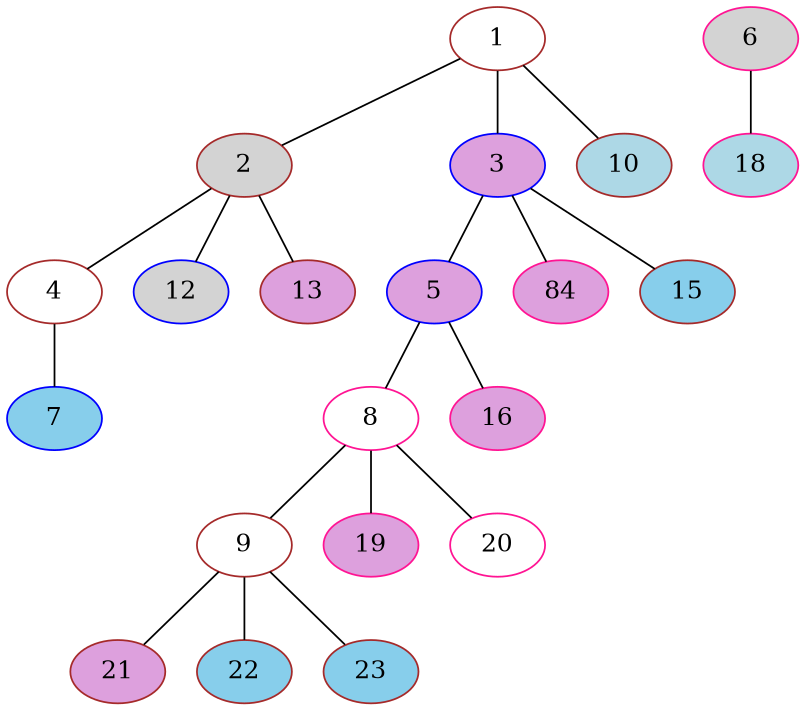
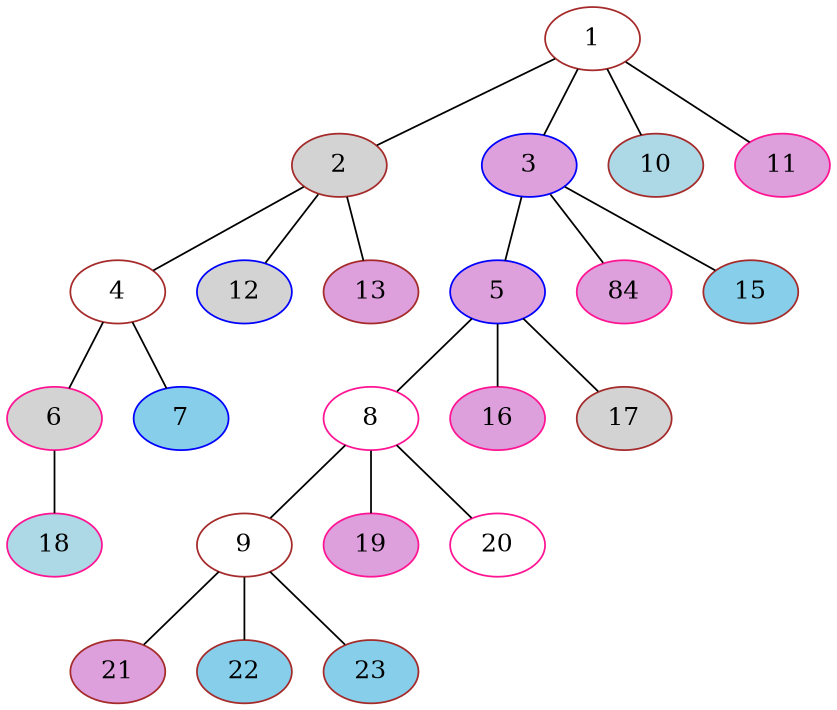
none -> (782, 165)
none -> (86, 355)
none -> (624, 418)
